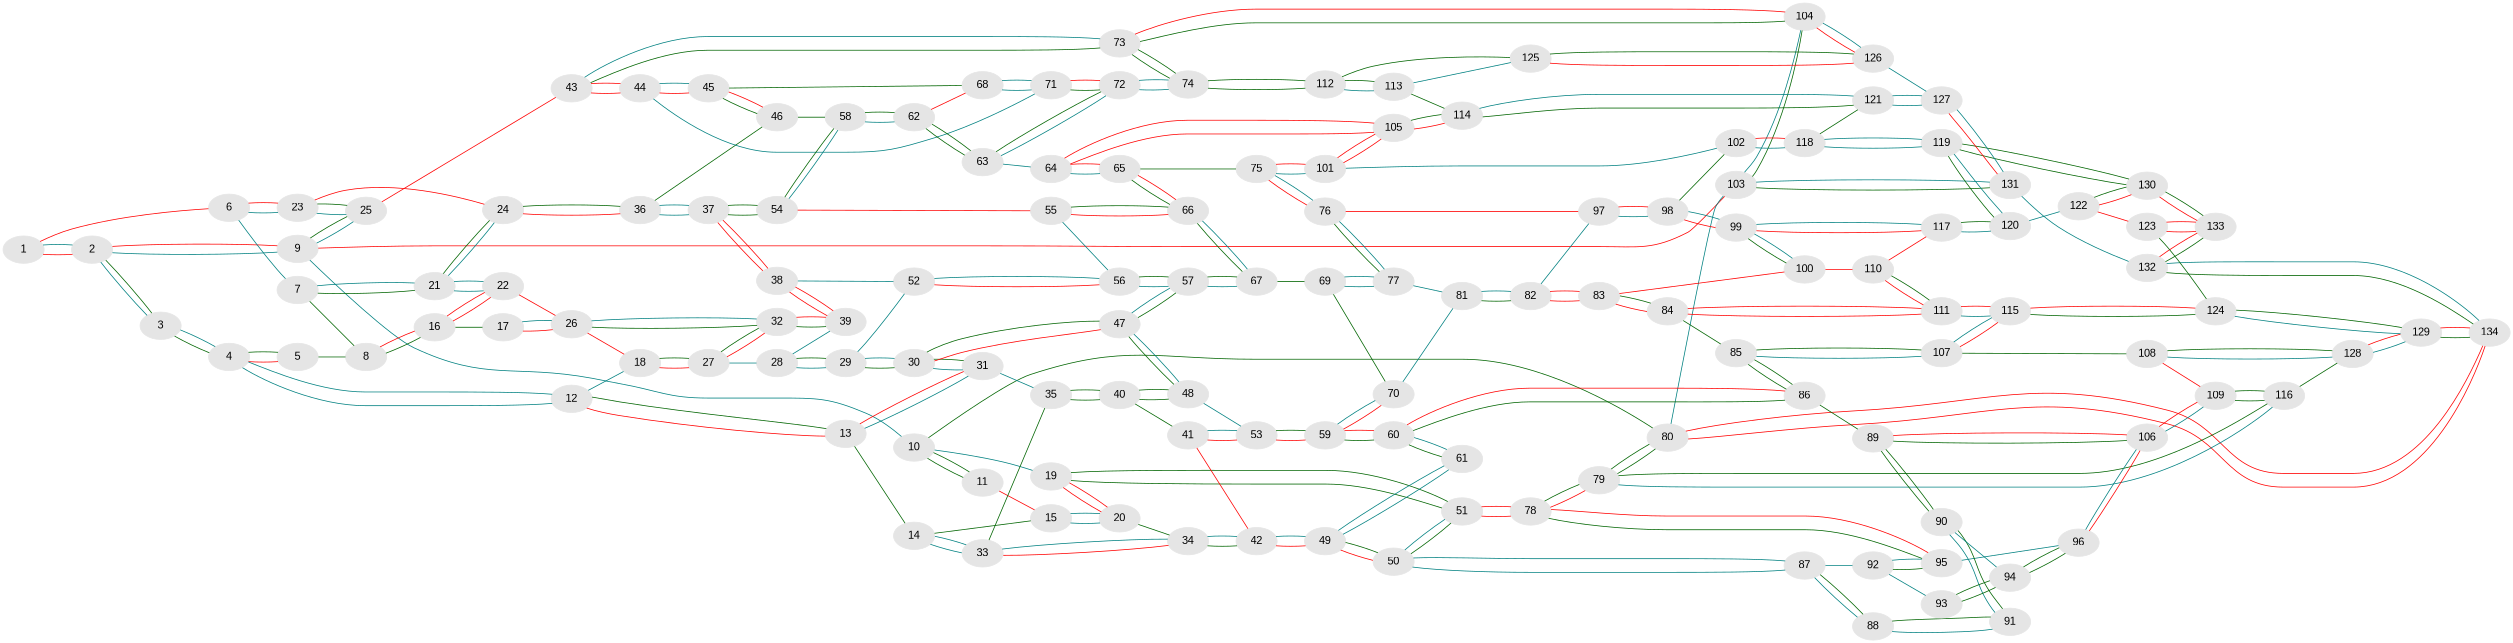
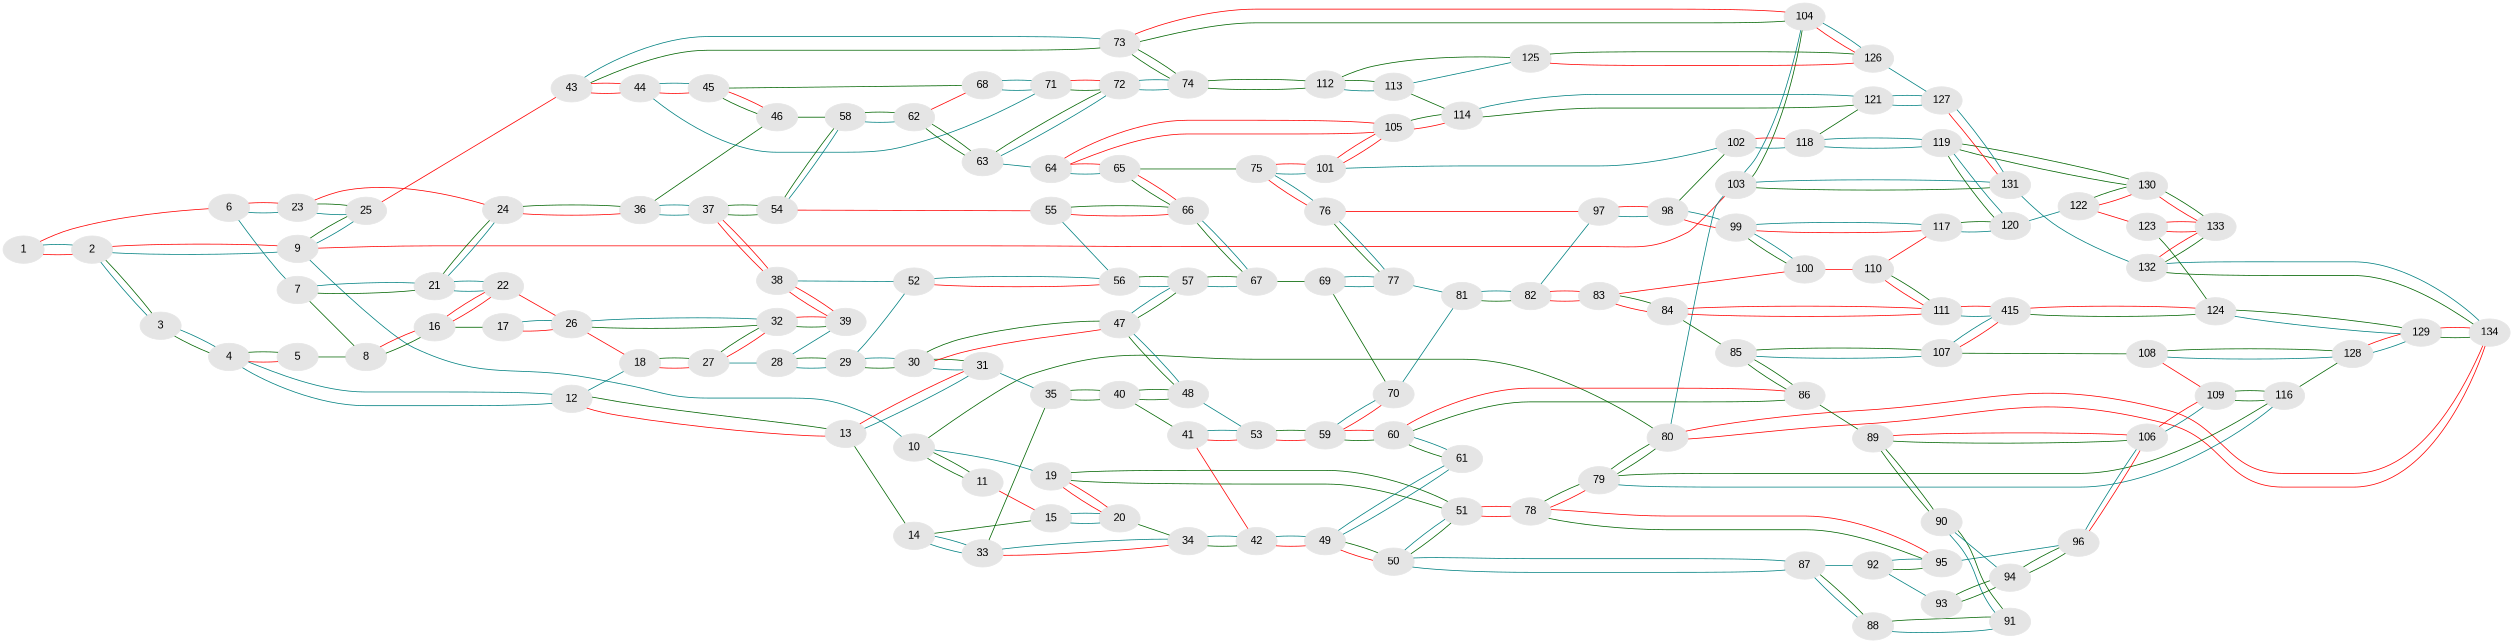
(2010, 311) -> (2010, 311)
